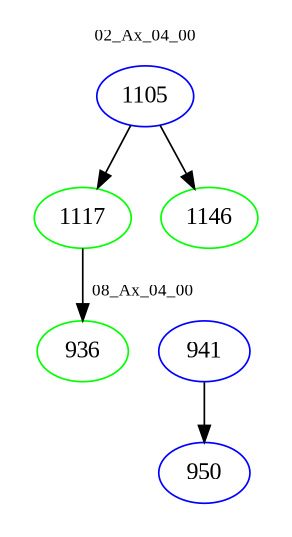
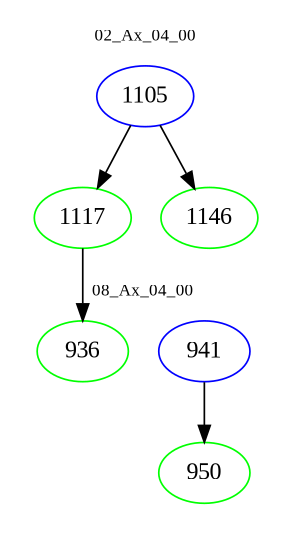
(204, 473) -> (204, 473)
